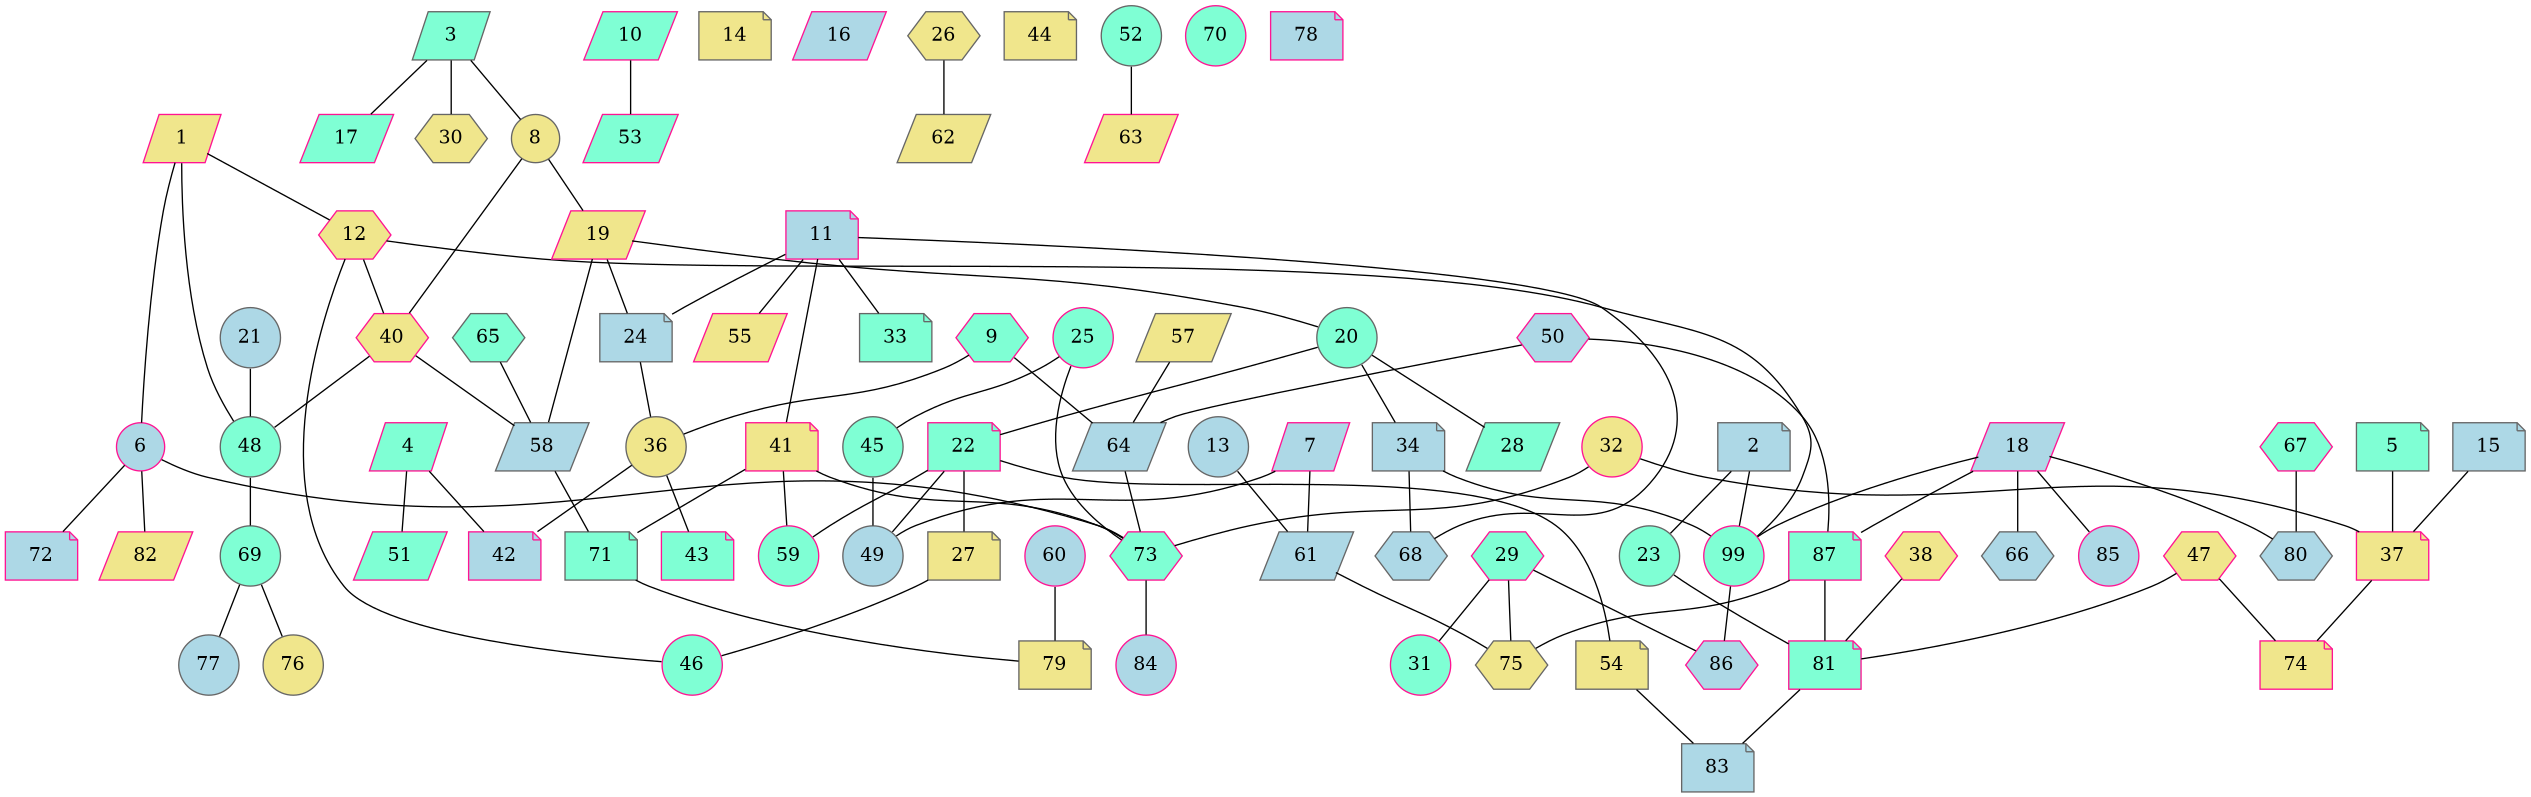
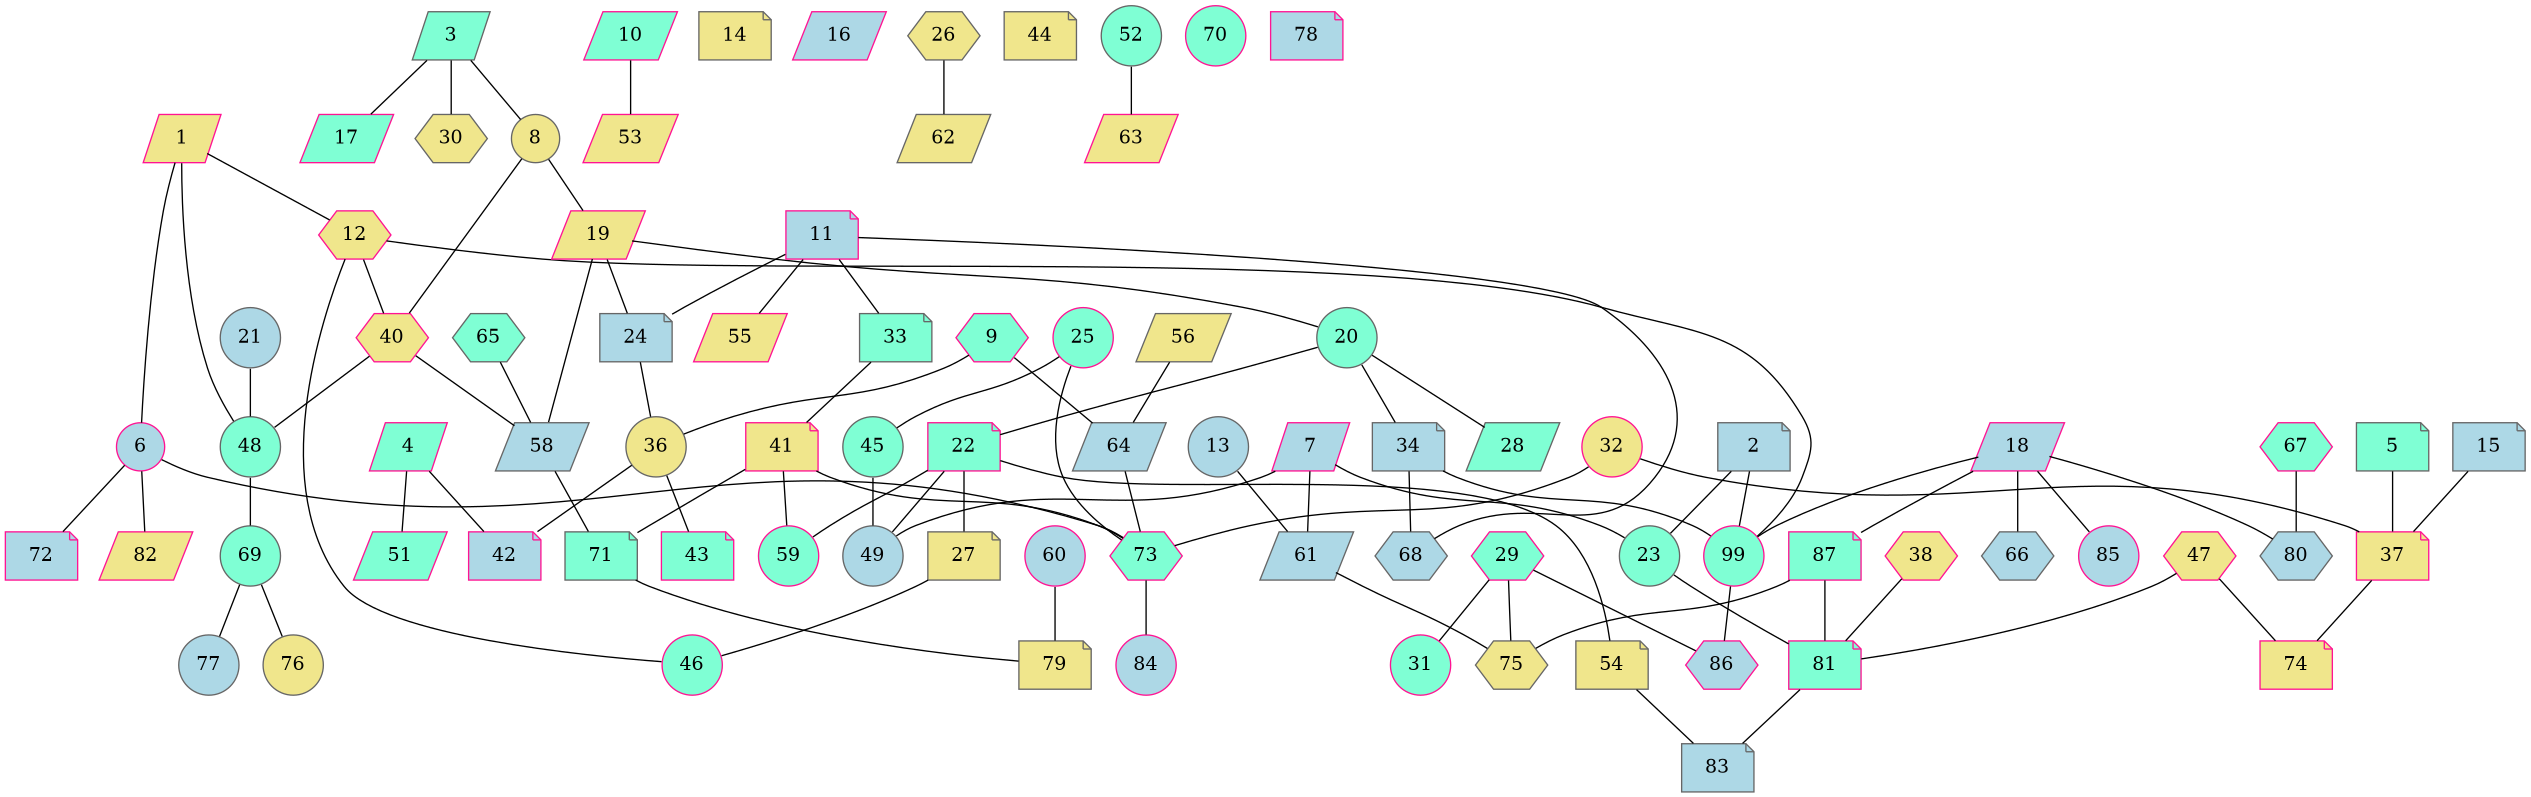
(631, 139) -> (631, 139)
(1184, 338) -> (1184, 338)
(1553, 338) -> none
(802, 341) -> (845, 386)
none -> (1480, 501)
